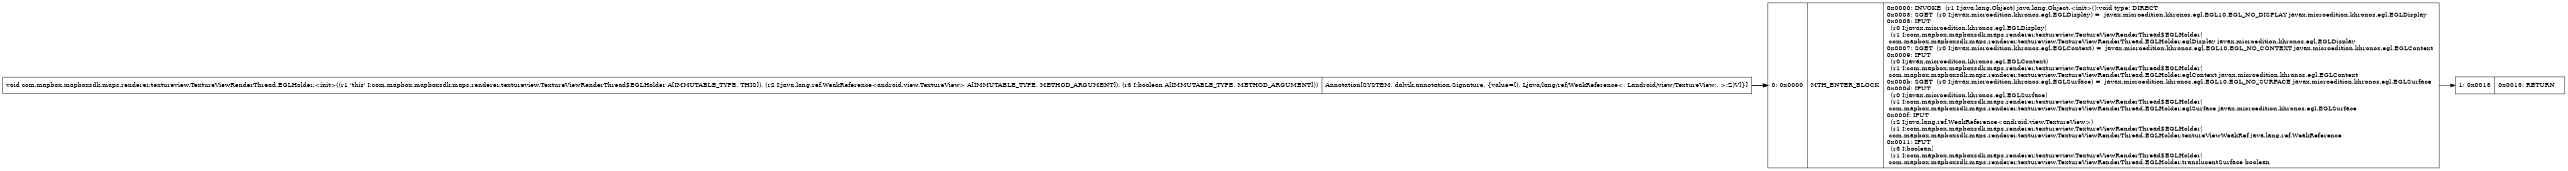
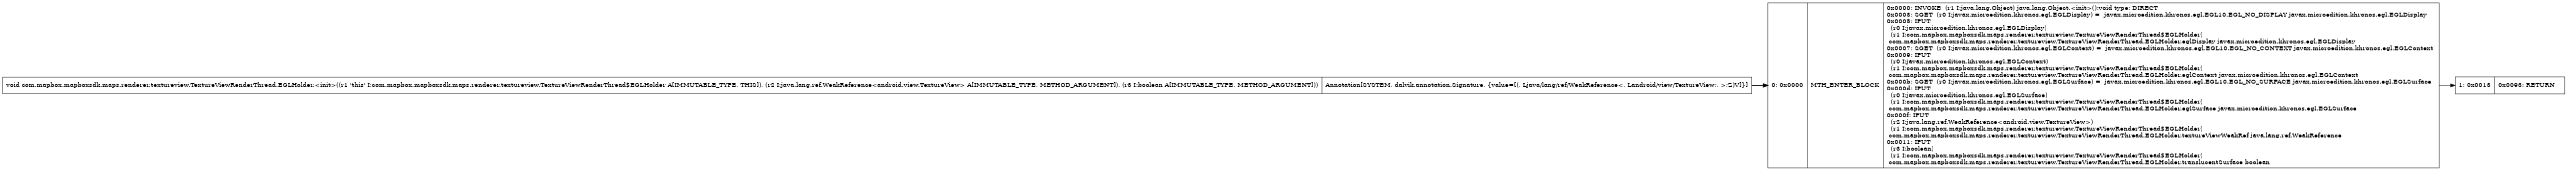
(2530, 85) -> (2530, 85)
